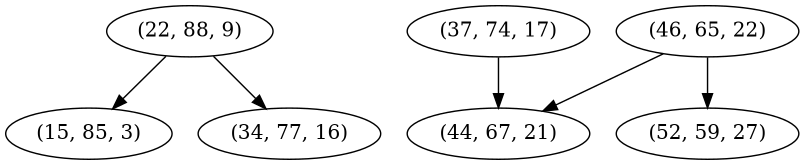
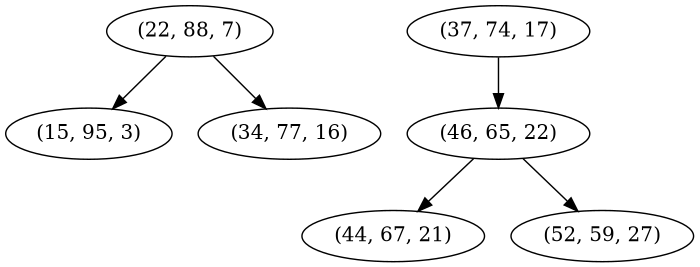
(190, 31) -> (190, 31)
(498, 76) -> (498, 76)
(89, 134) -> (89, 134)
